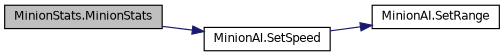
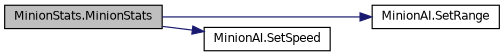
(345, 29) -> (261, 17)
